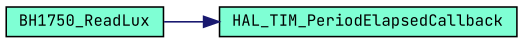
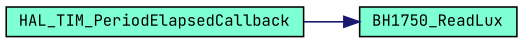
(184, 22) -> (324, 22)
